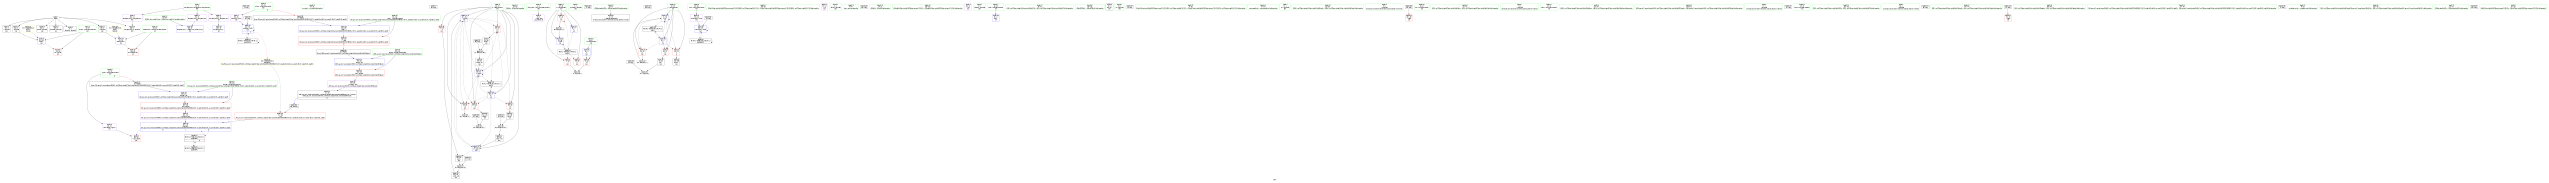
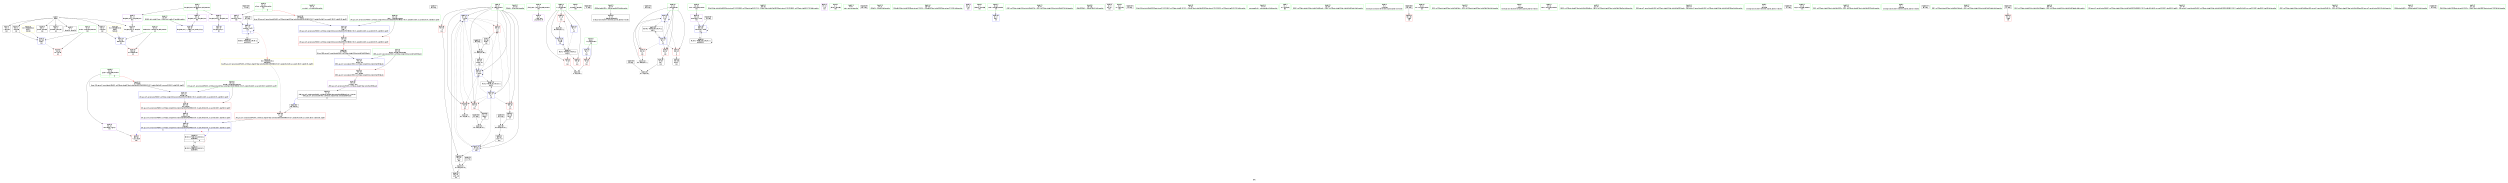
(2282, 7) -> none
(2303, 7) -> none
